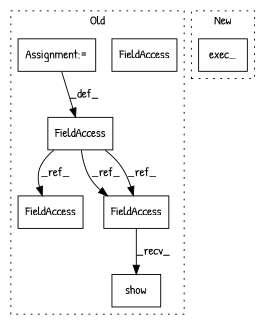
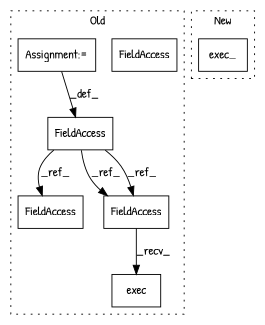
(136, 291) -> (136, 291)
